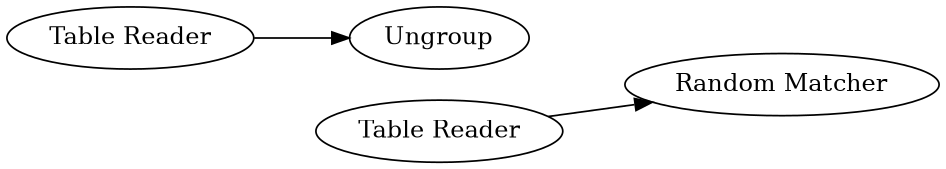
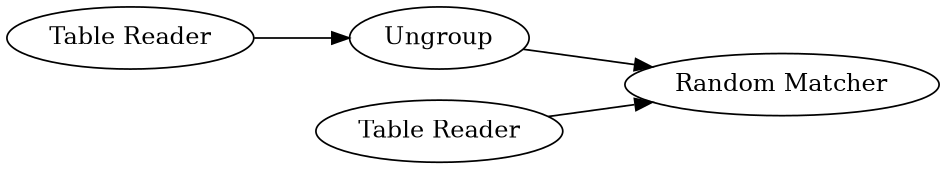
none -> (579, 57)
